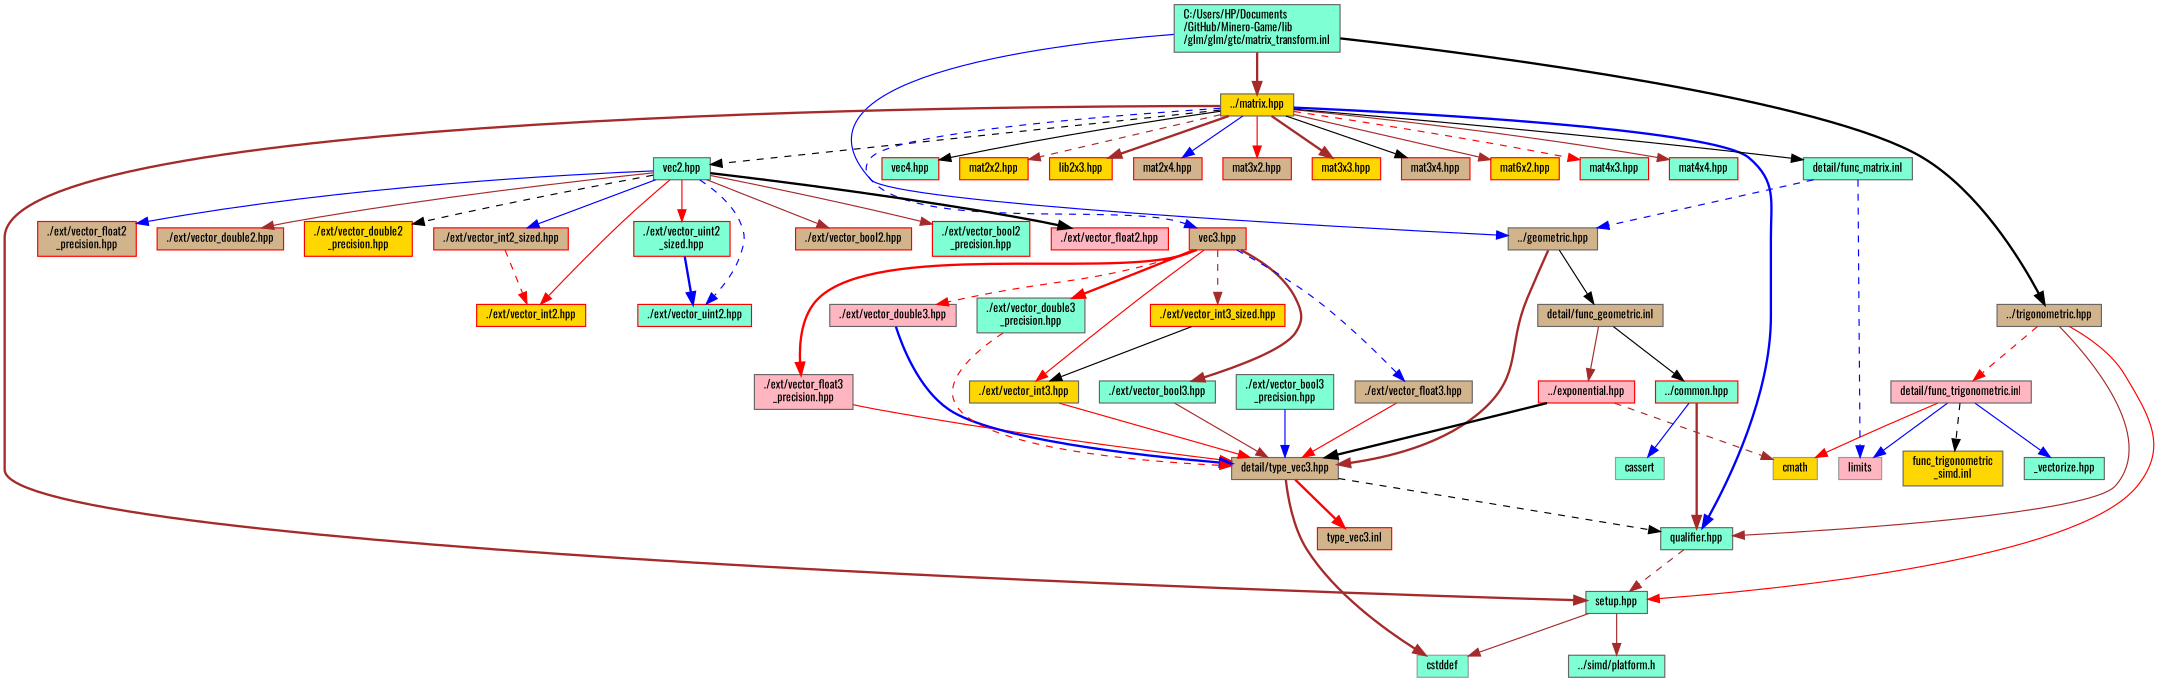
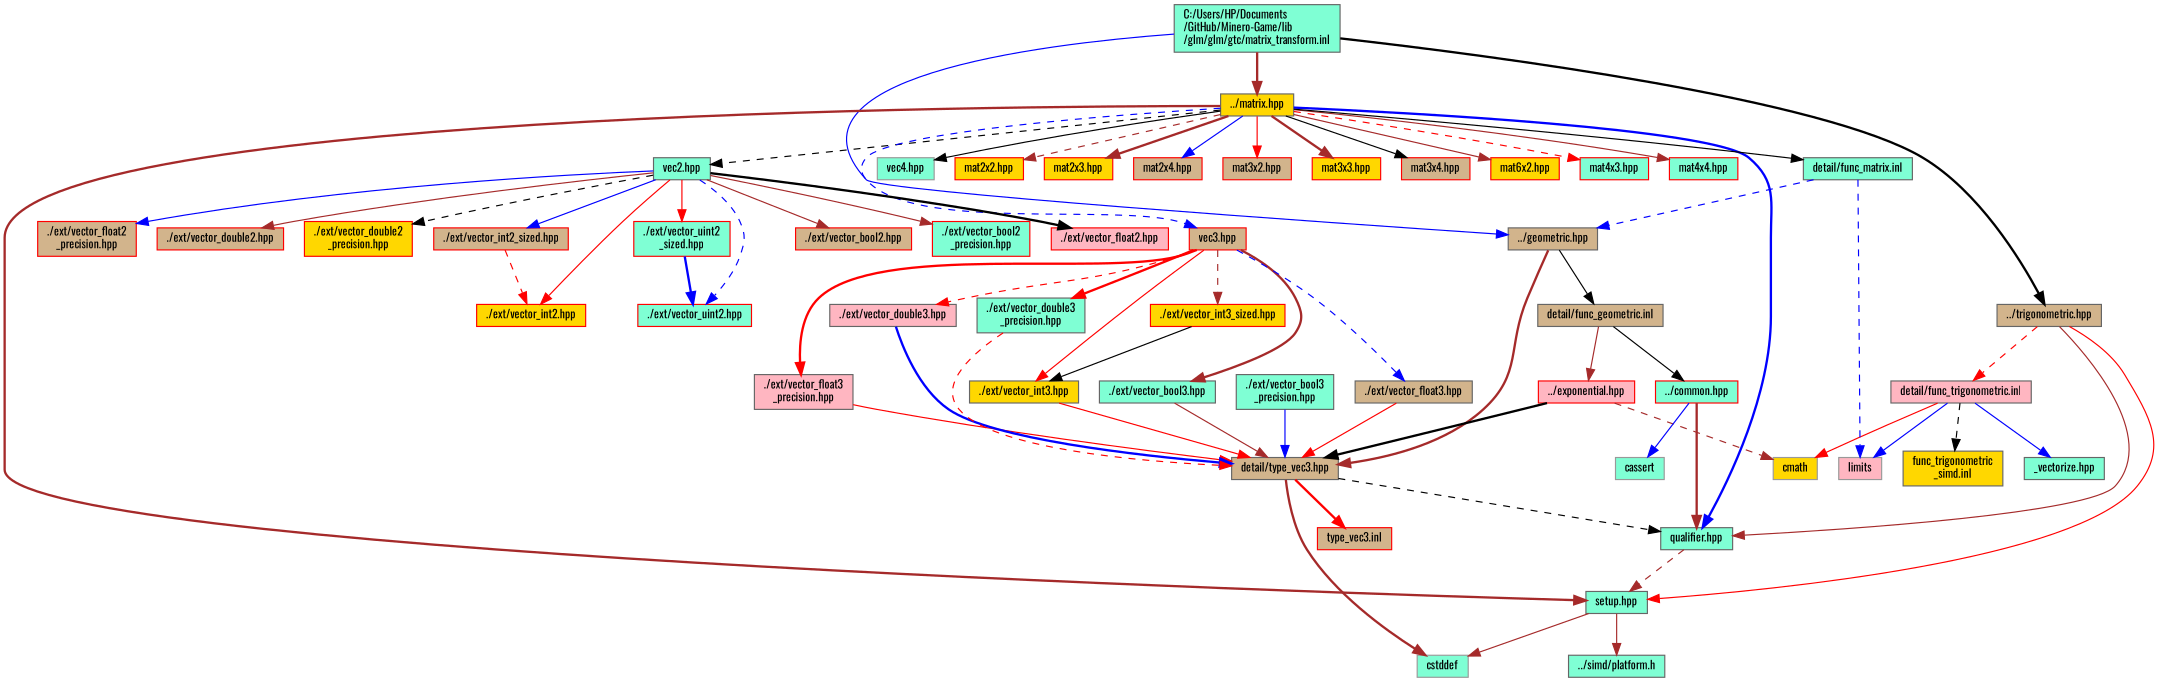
(910, 169) -> (906, 169)
(1081, 169) -> (1079, 169)
